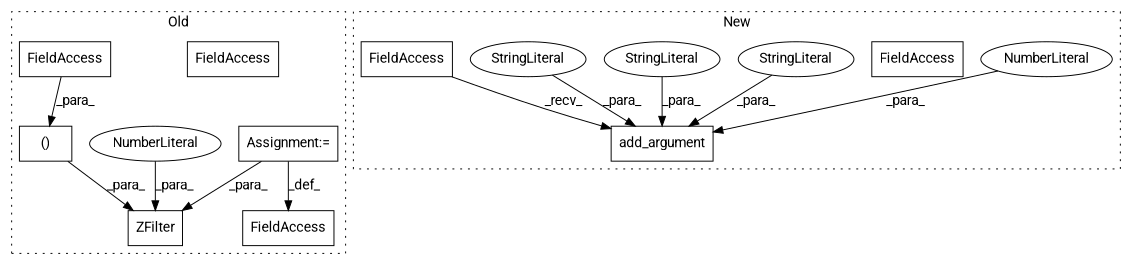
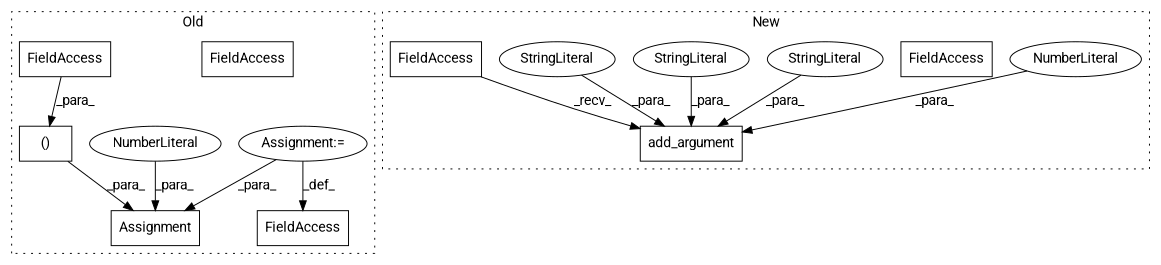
(288, 144) -> (303, 144)
(155, 228) -> (155, 228)
